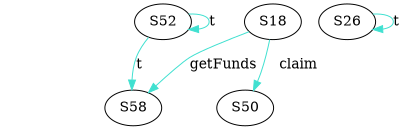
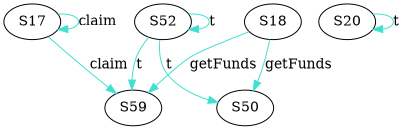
none -> (32, 22)
(347, 22) -> (347, 22)
(299, 65) -> (299, 65)
none -> (173, 81)
(133, 108) -> (133, 108)
